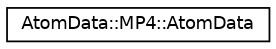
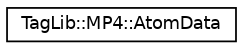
(138, 25) -> (122, 25)
